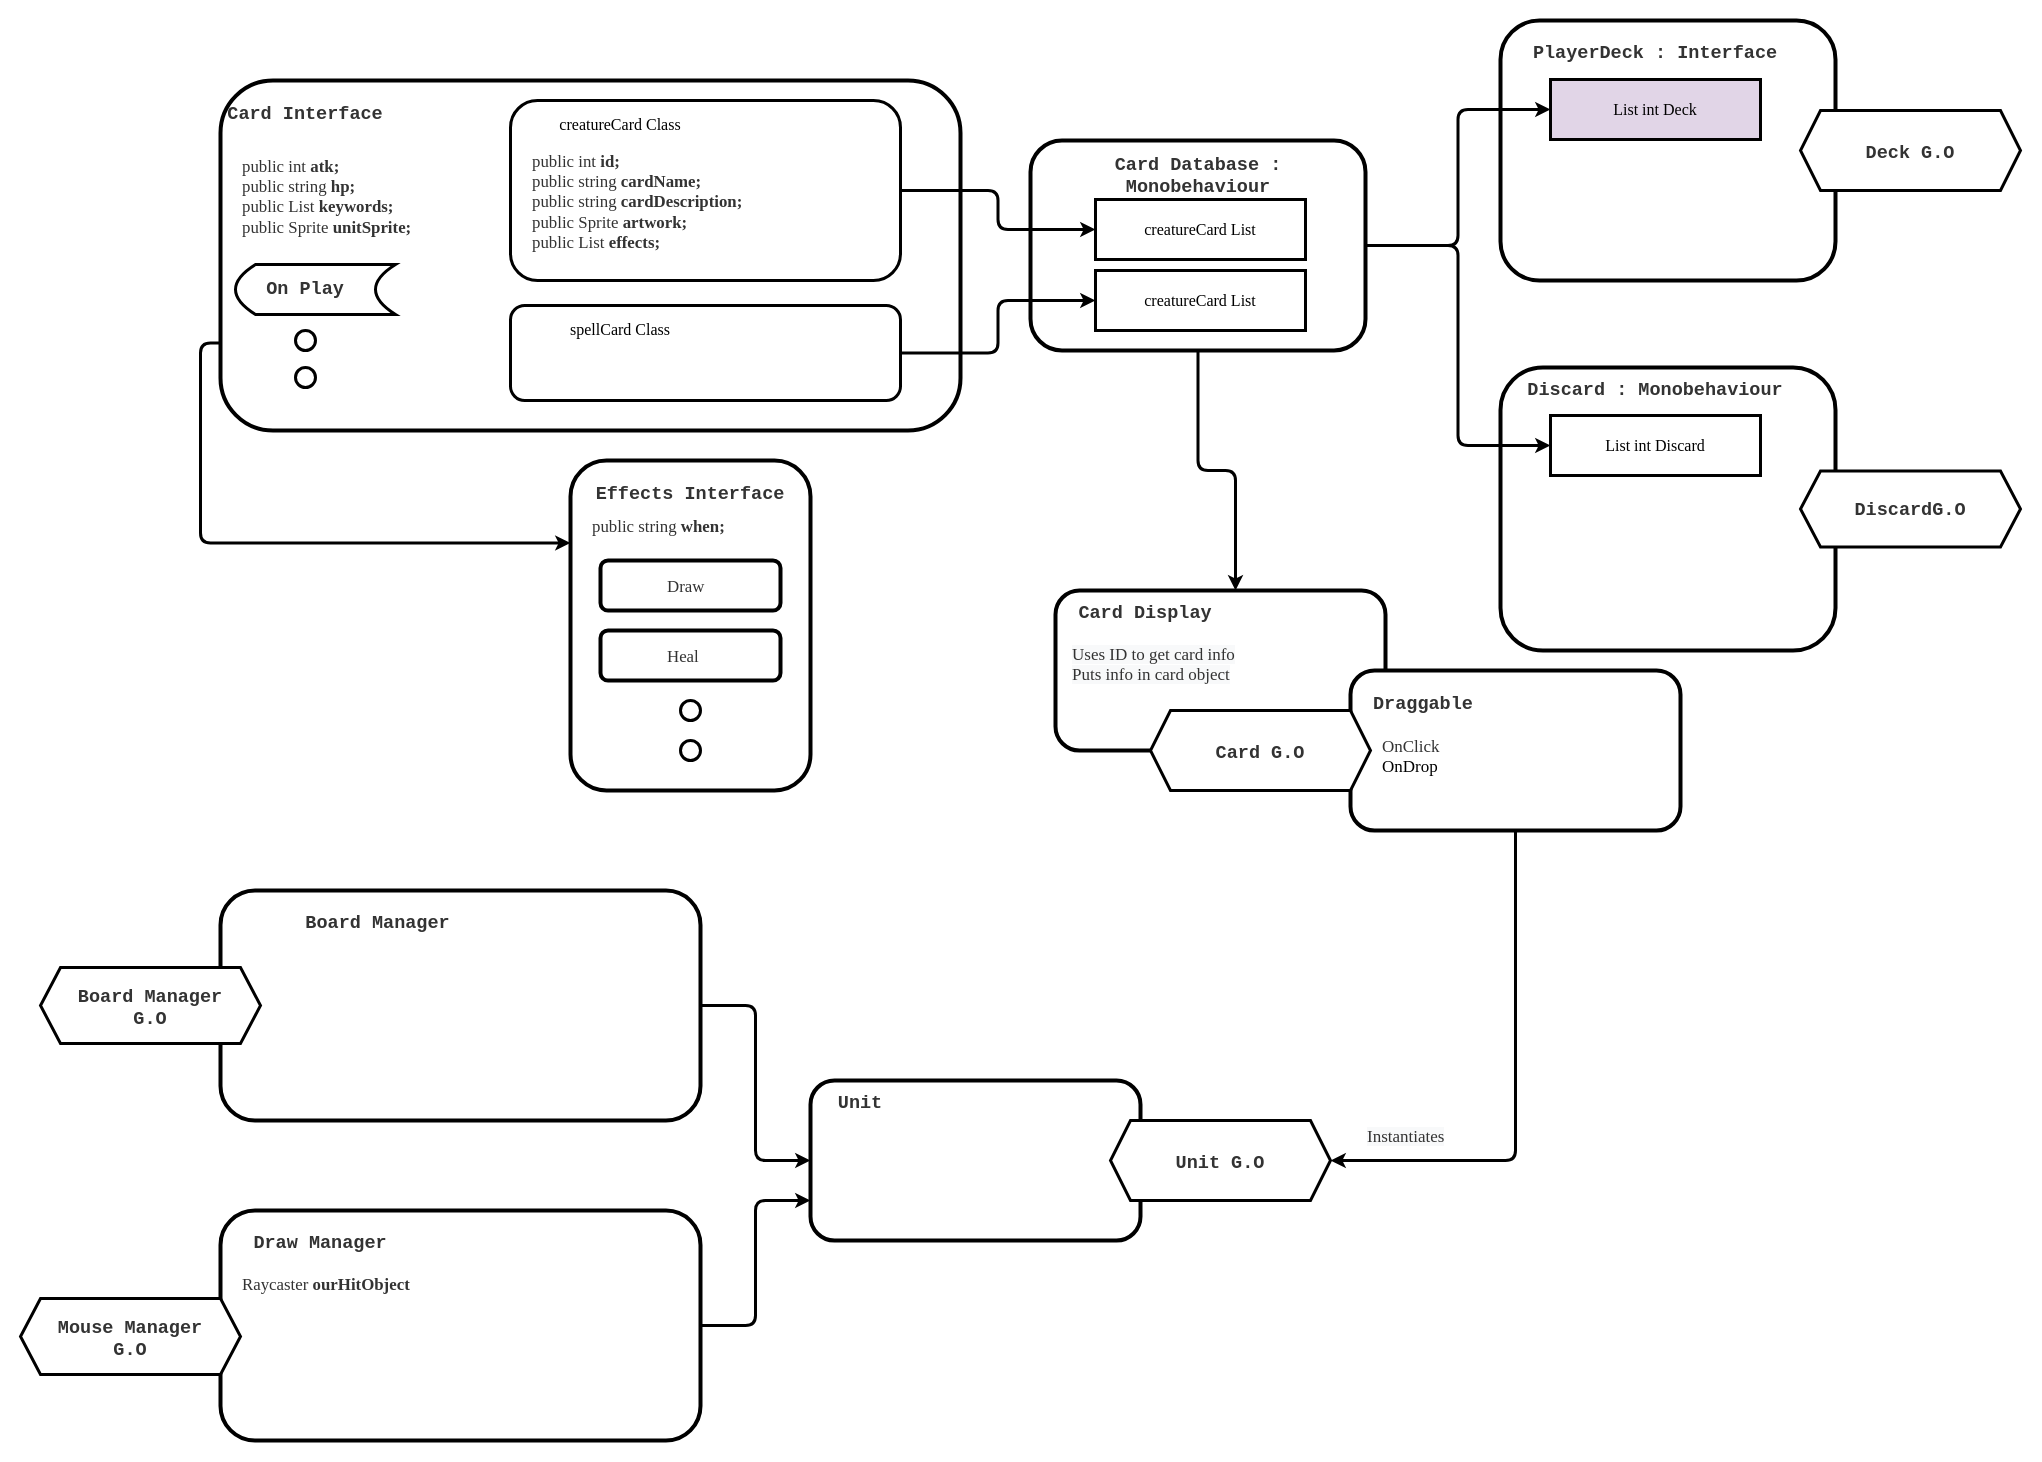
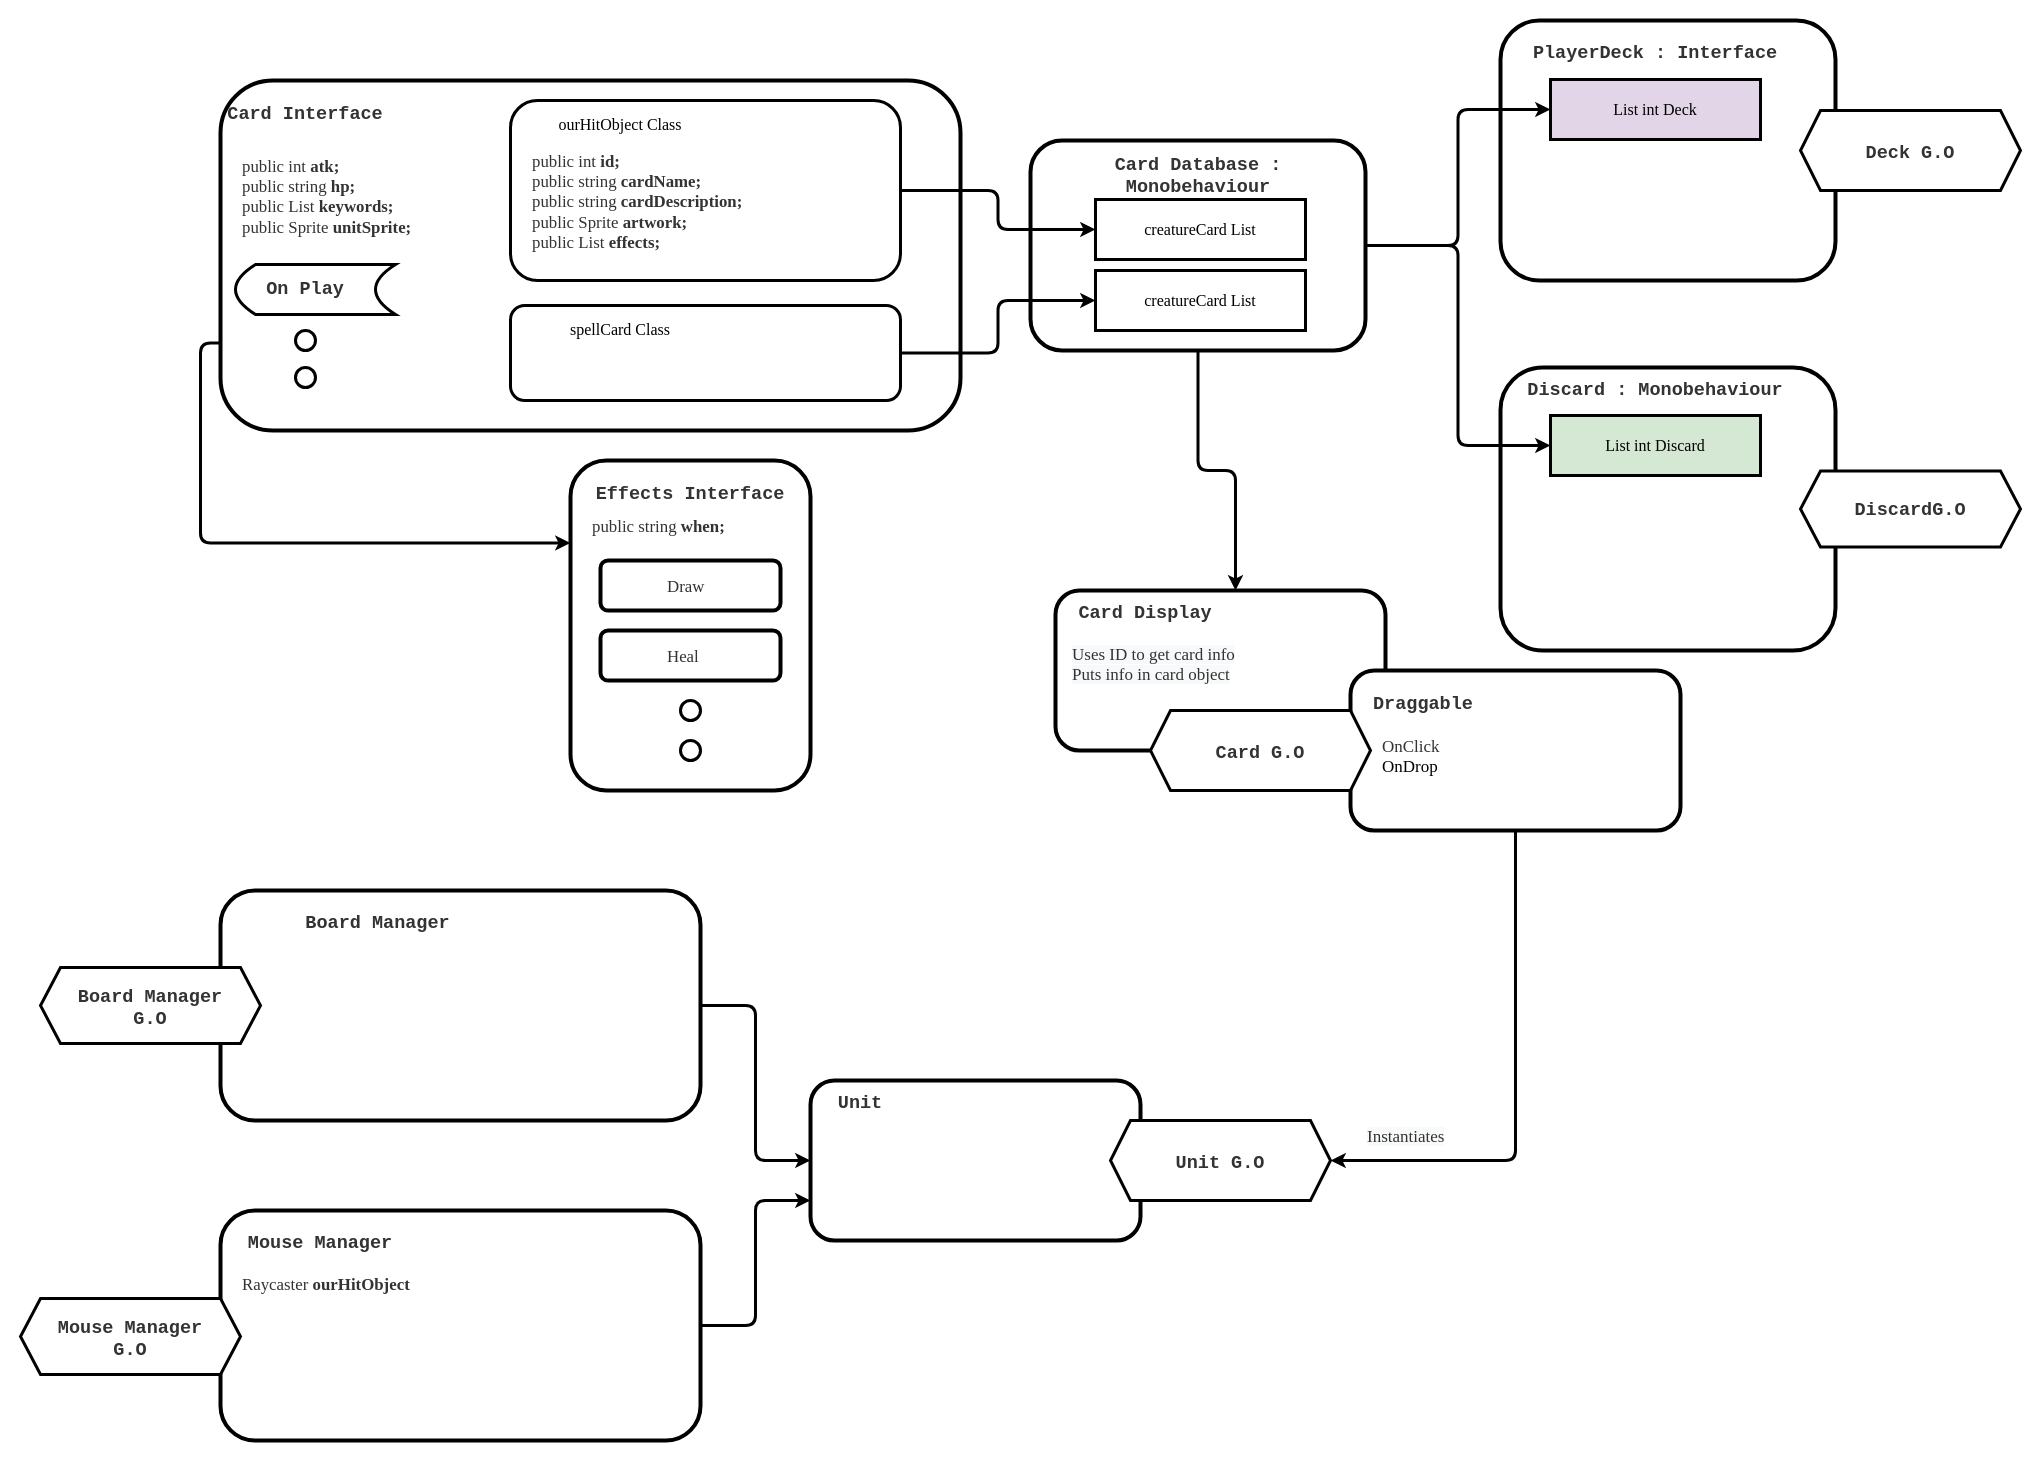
(621, 125) -> (621, 125)
(1656, 446) -> (1656, 446)
(321, 1245) -> (321, 1245)
